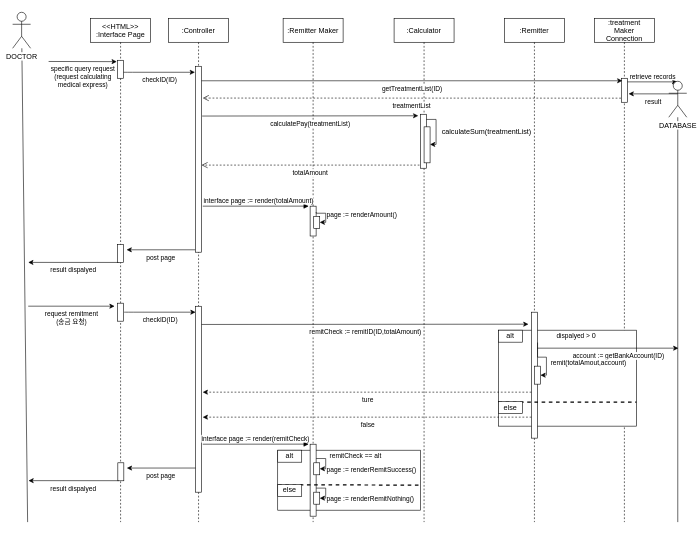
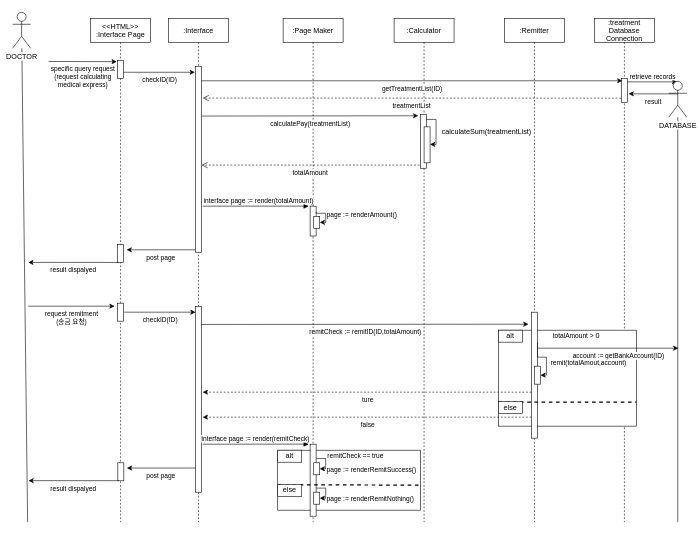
(624, 22) -> (624, 22)
(198, 31) -> (198, 31)
(313, 31) -> (313, 31)
(576, 336) -> (576, 336)
(356, 456) -> (356, 456)
